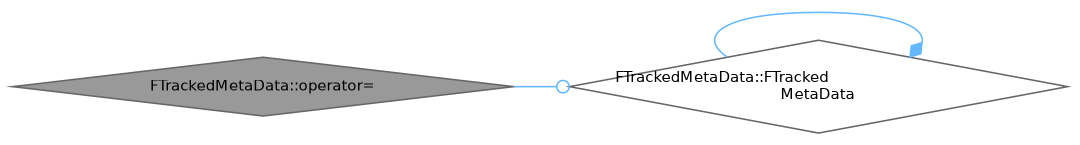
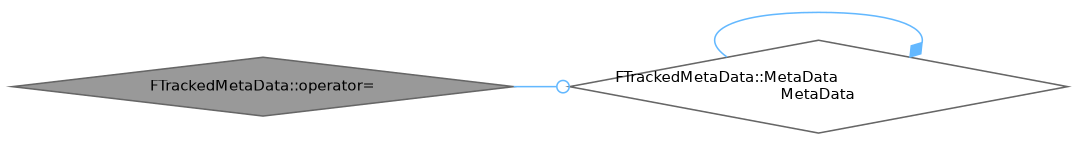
(818, 87) -> (818, 87)
